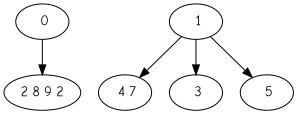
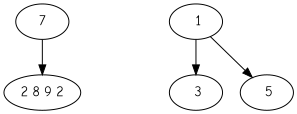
(42, 22) -> (42, 22)
(125, 93) -> none
